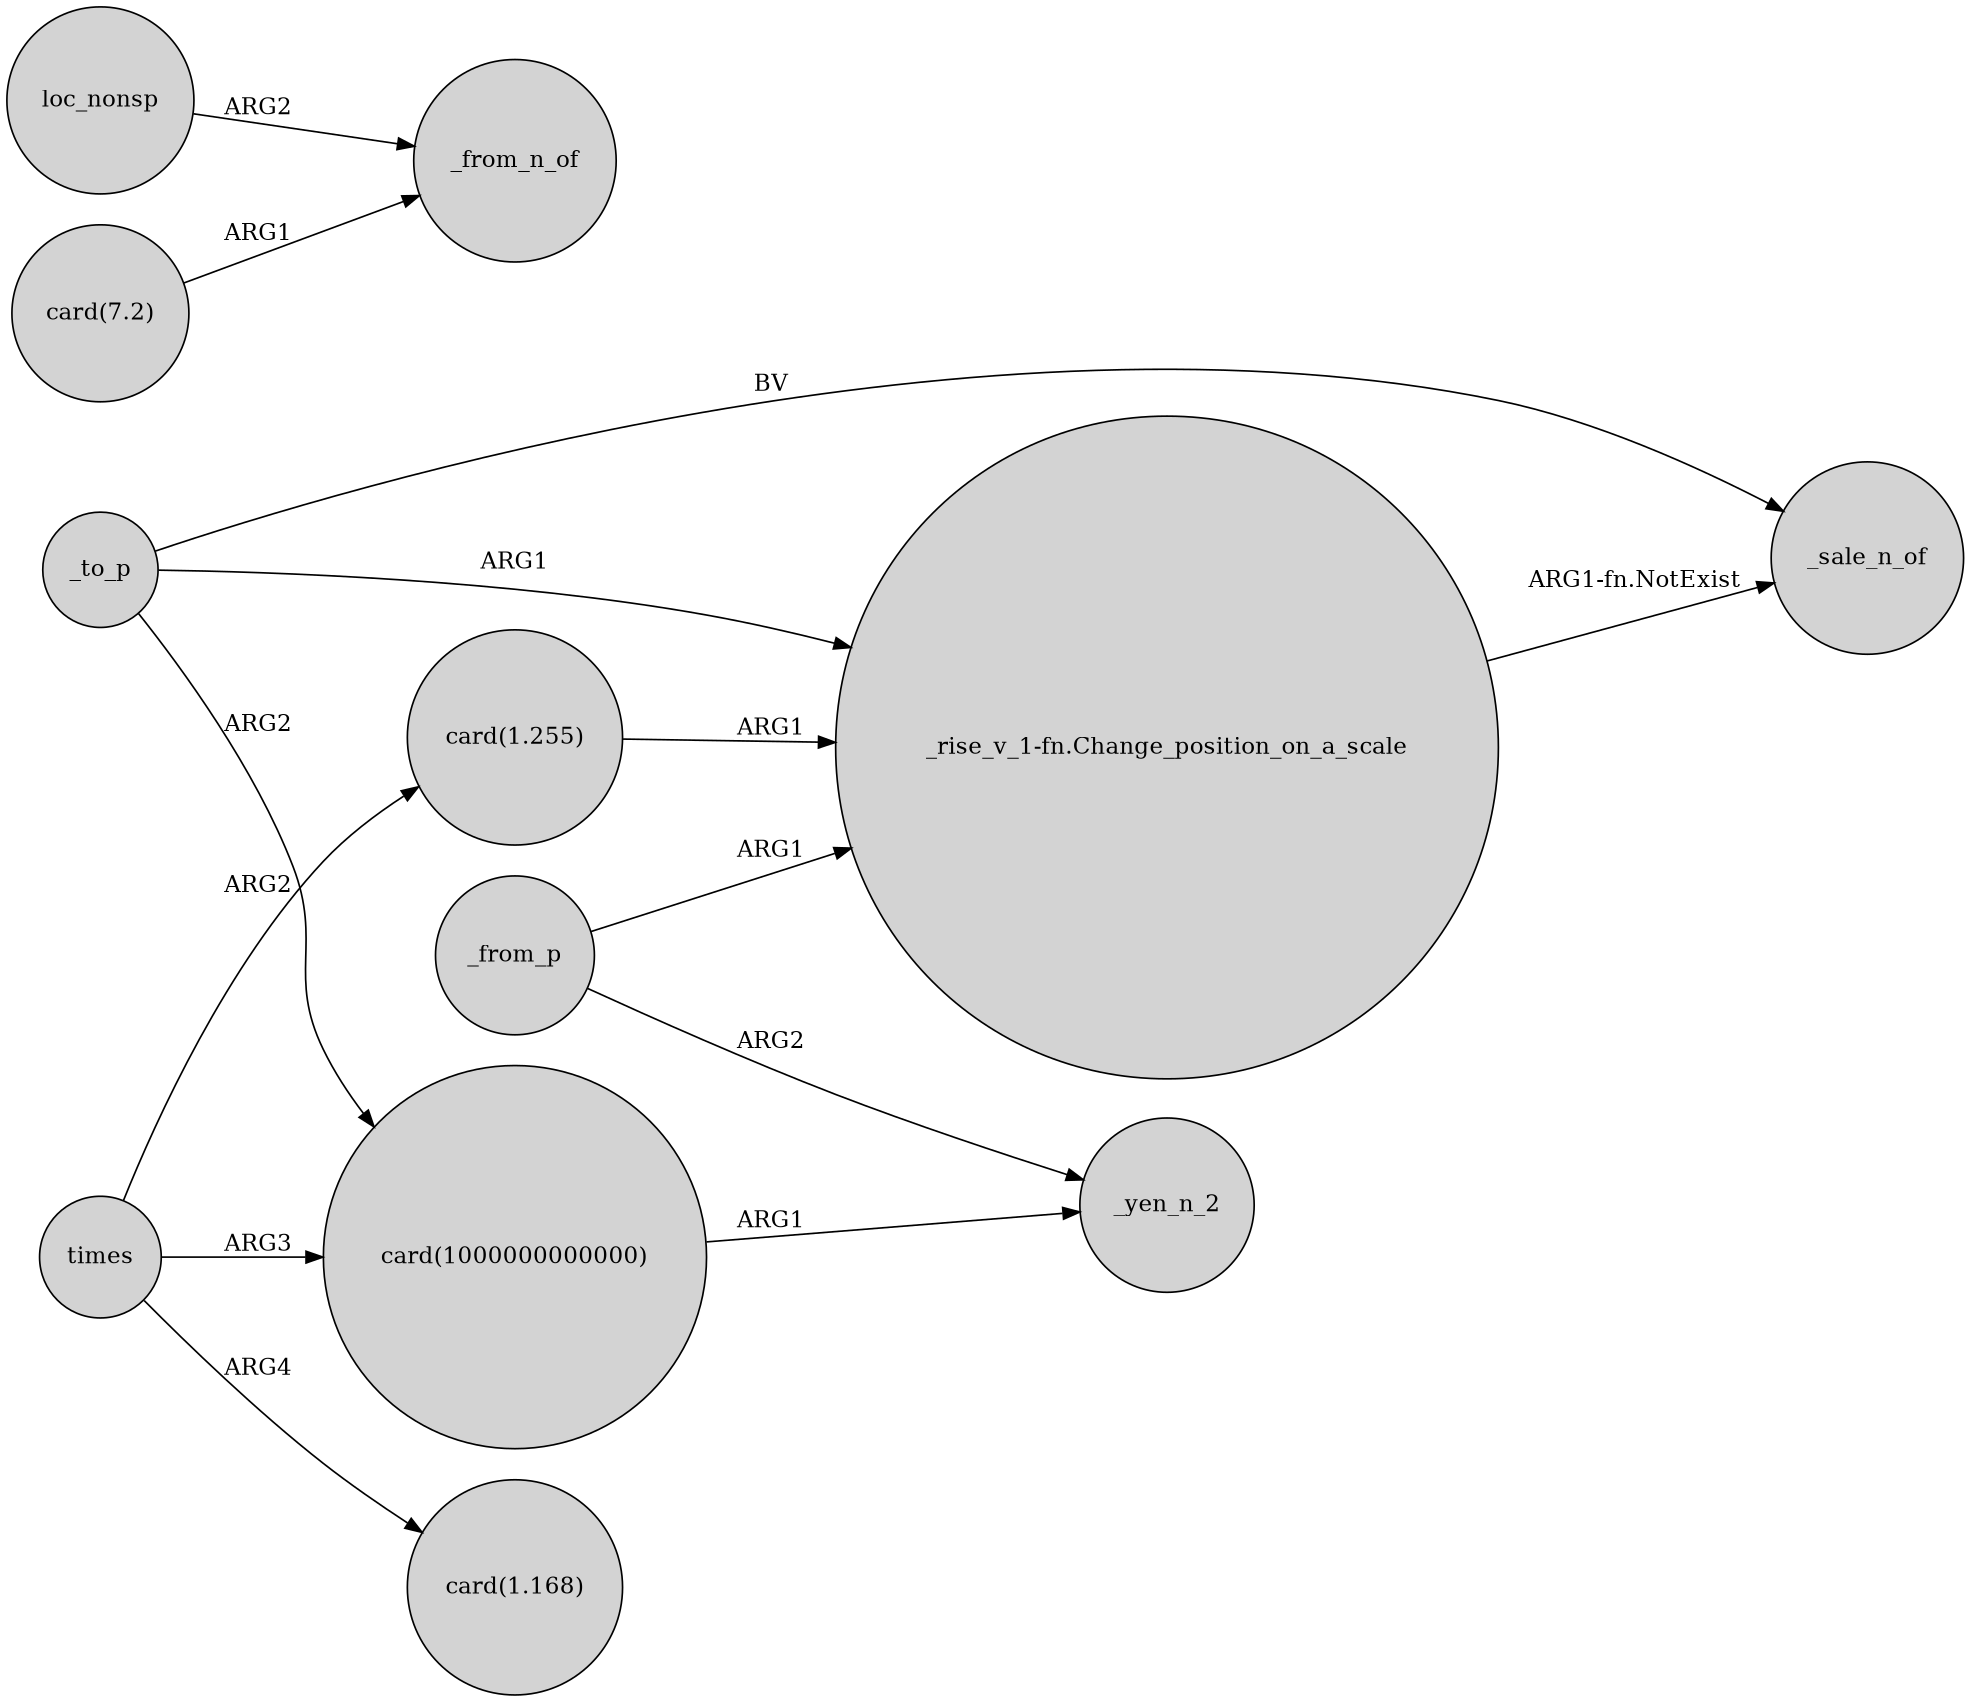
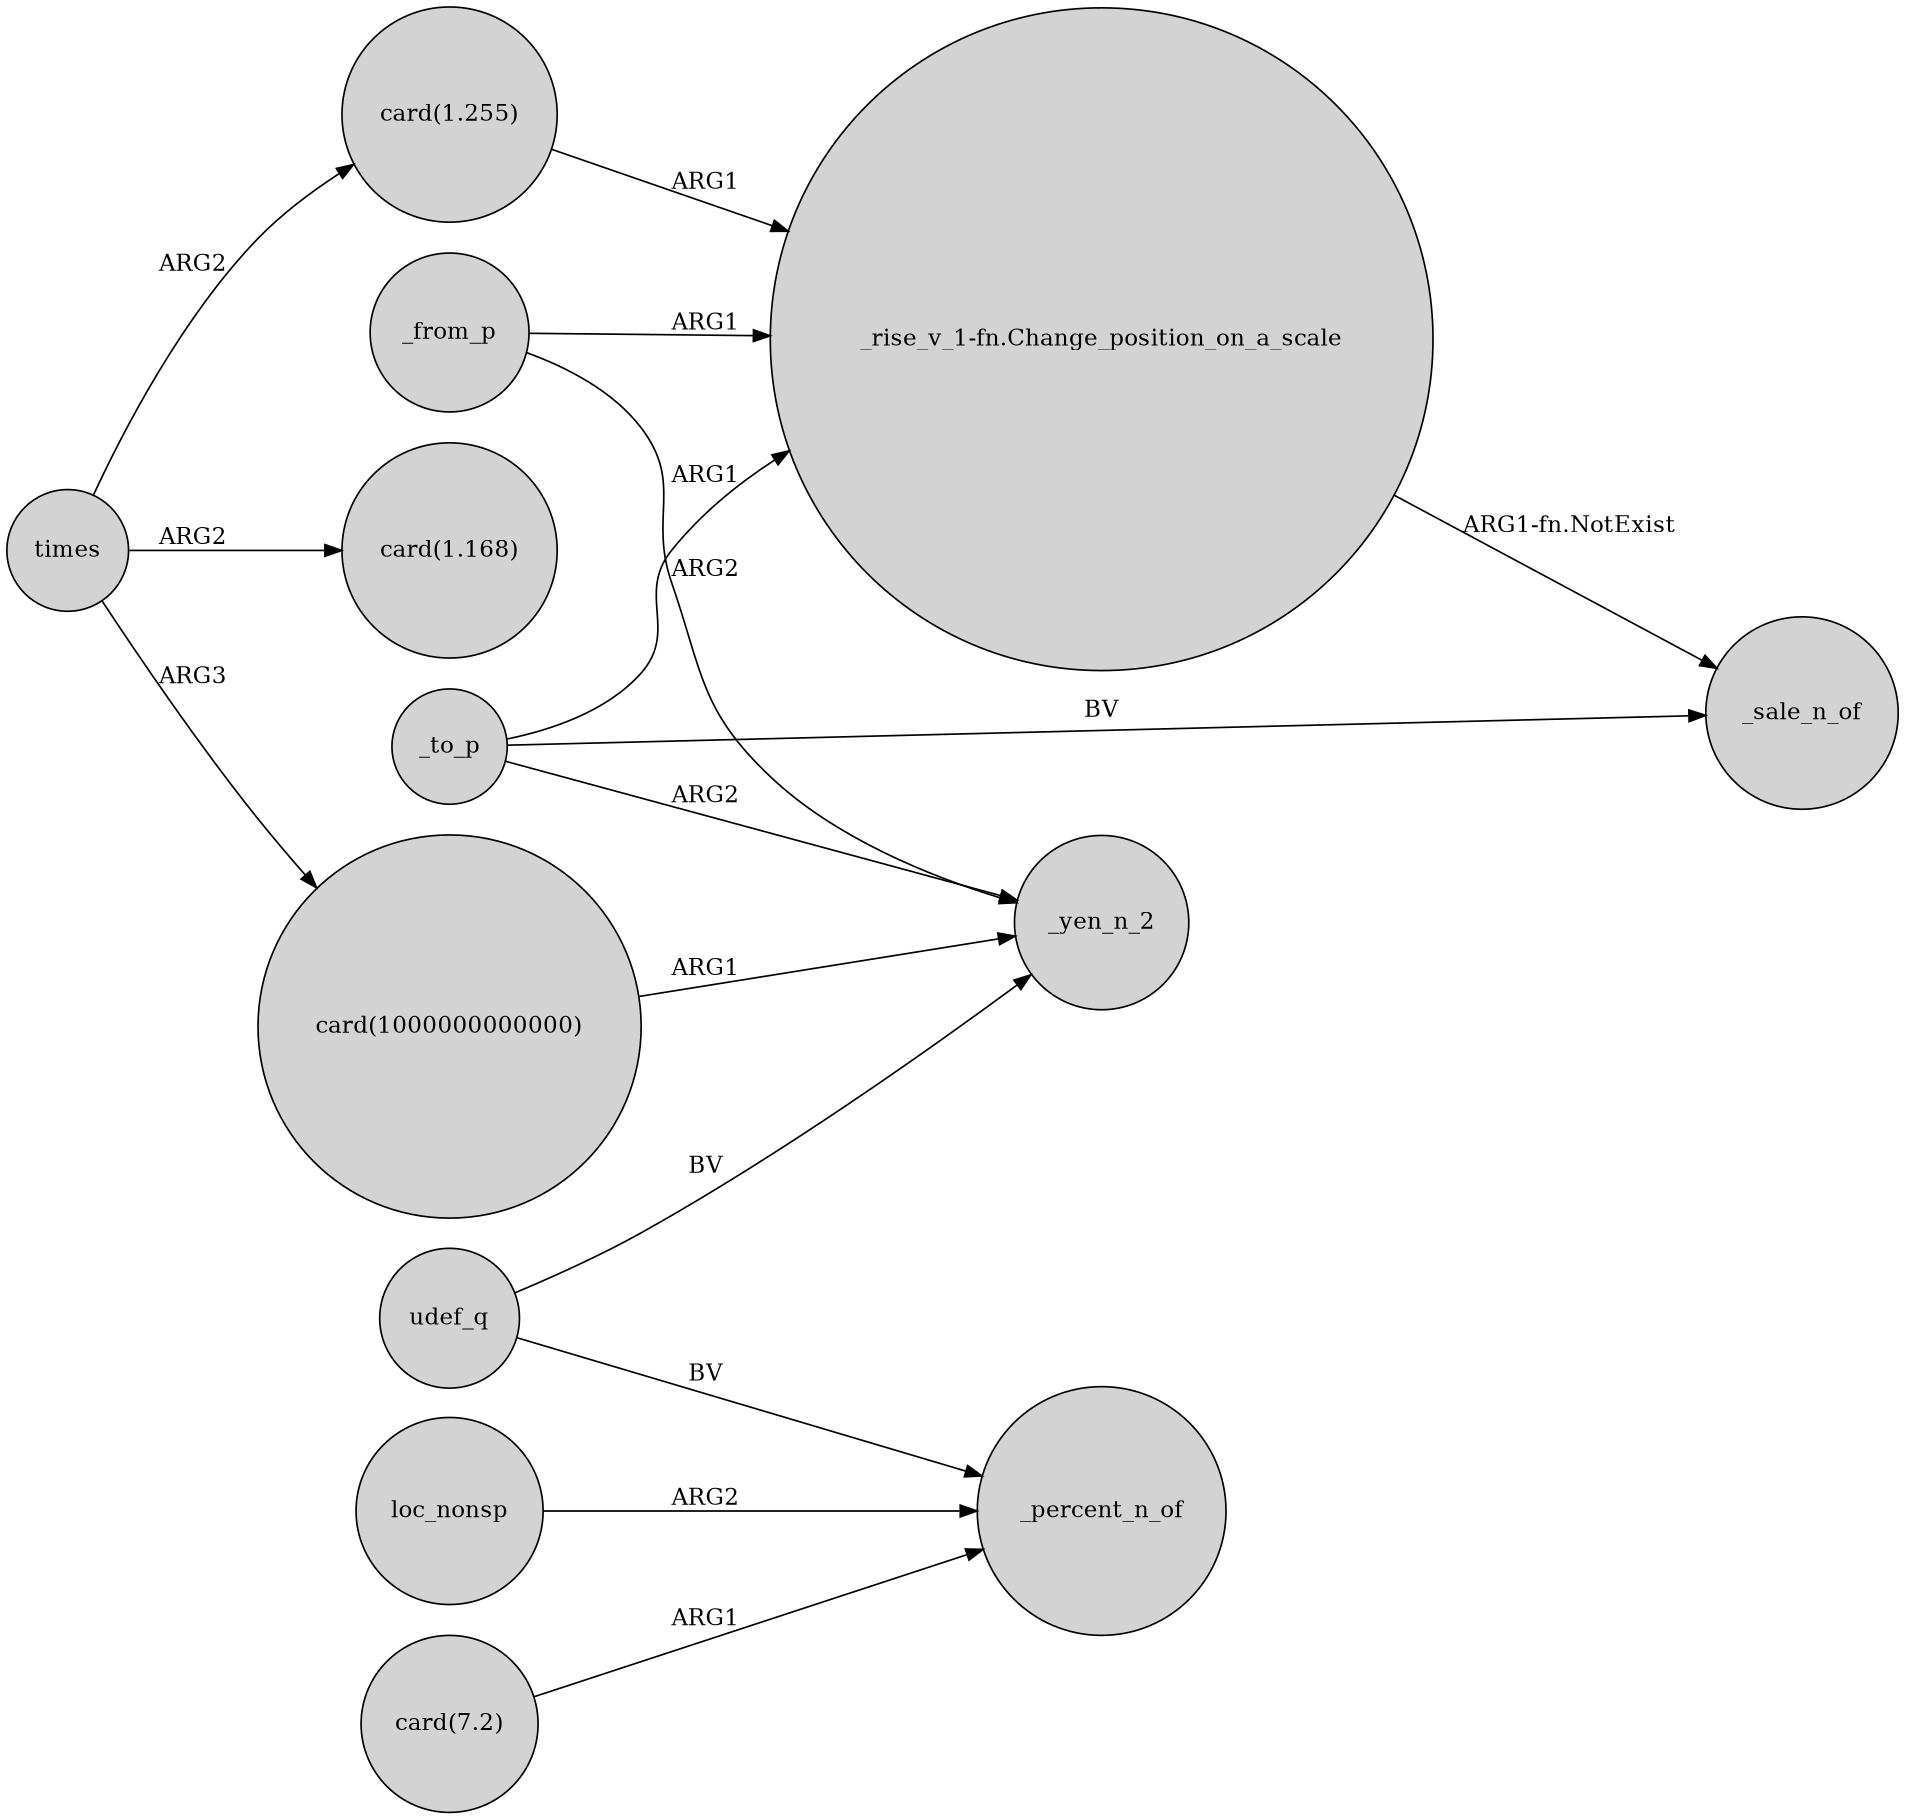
(515, 161) -> (1102, 1511)
(286, 851) -> (753, 828)
none -> (450, 1318)
(259, 1369) -> (193, 538)
